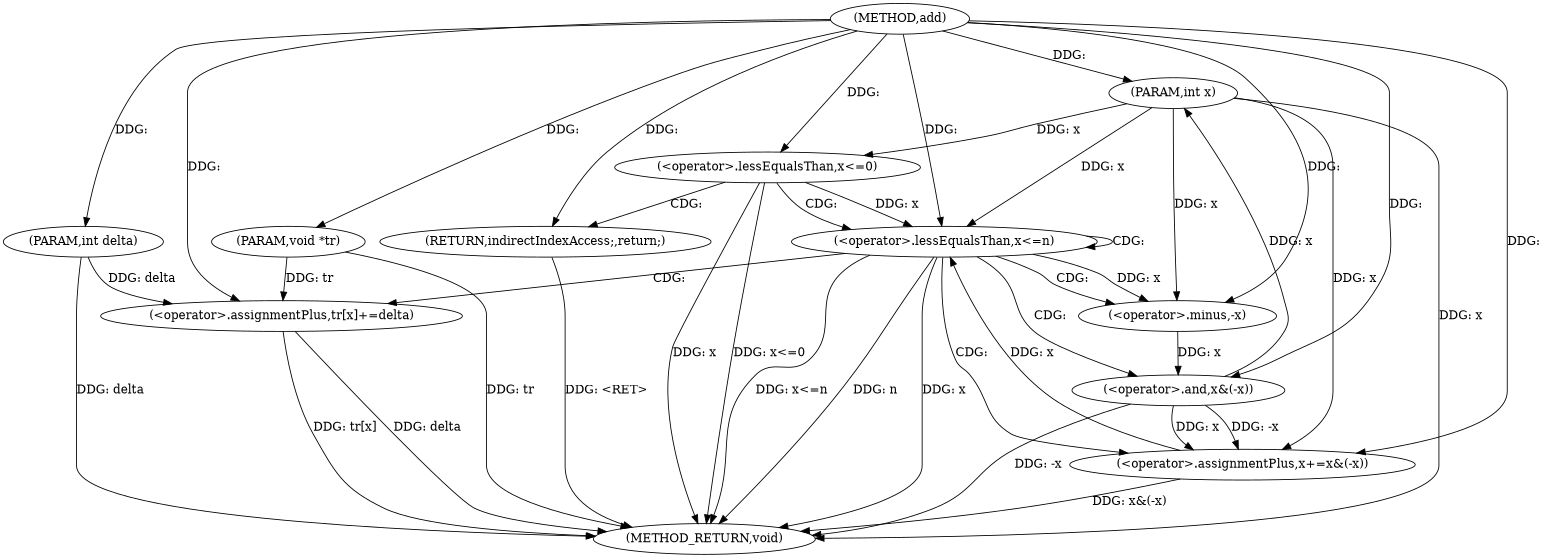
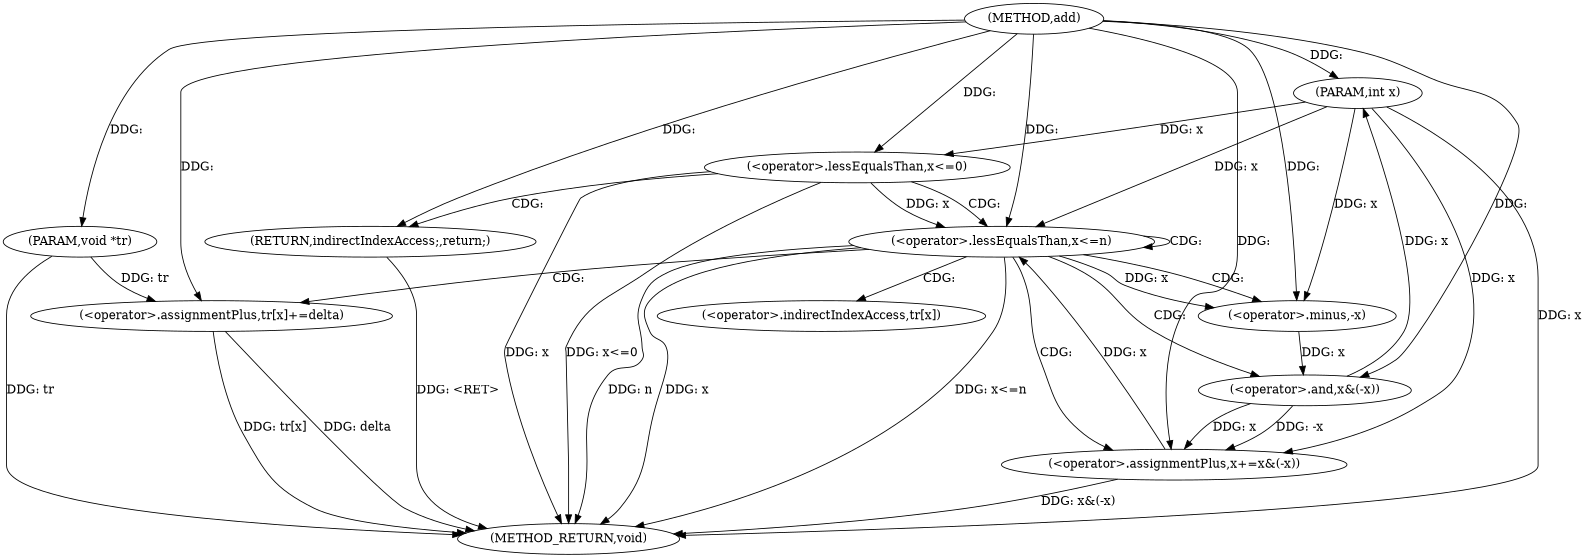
(83, 242) -> none
none -> (821, 316)
(978, 477) -> none
